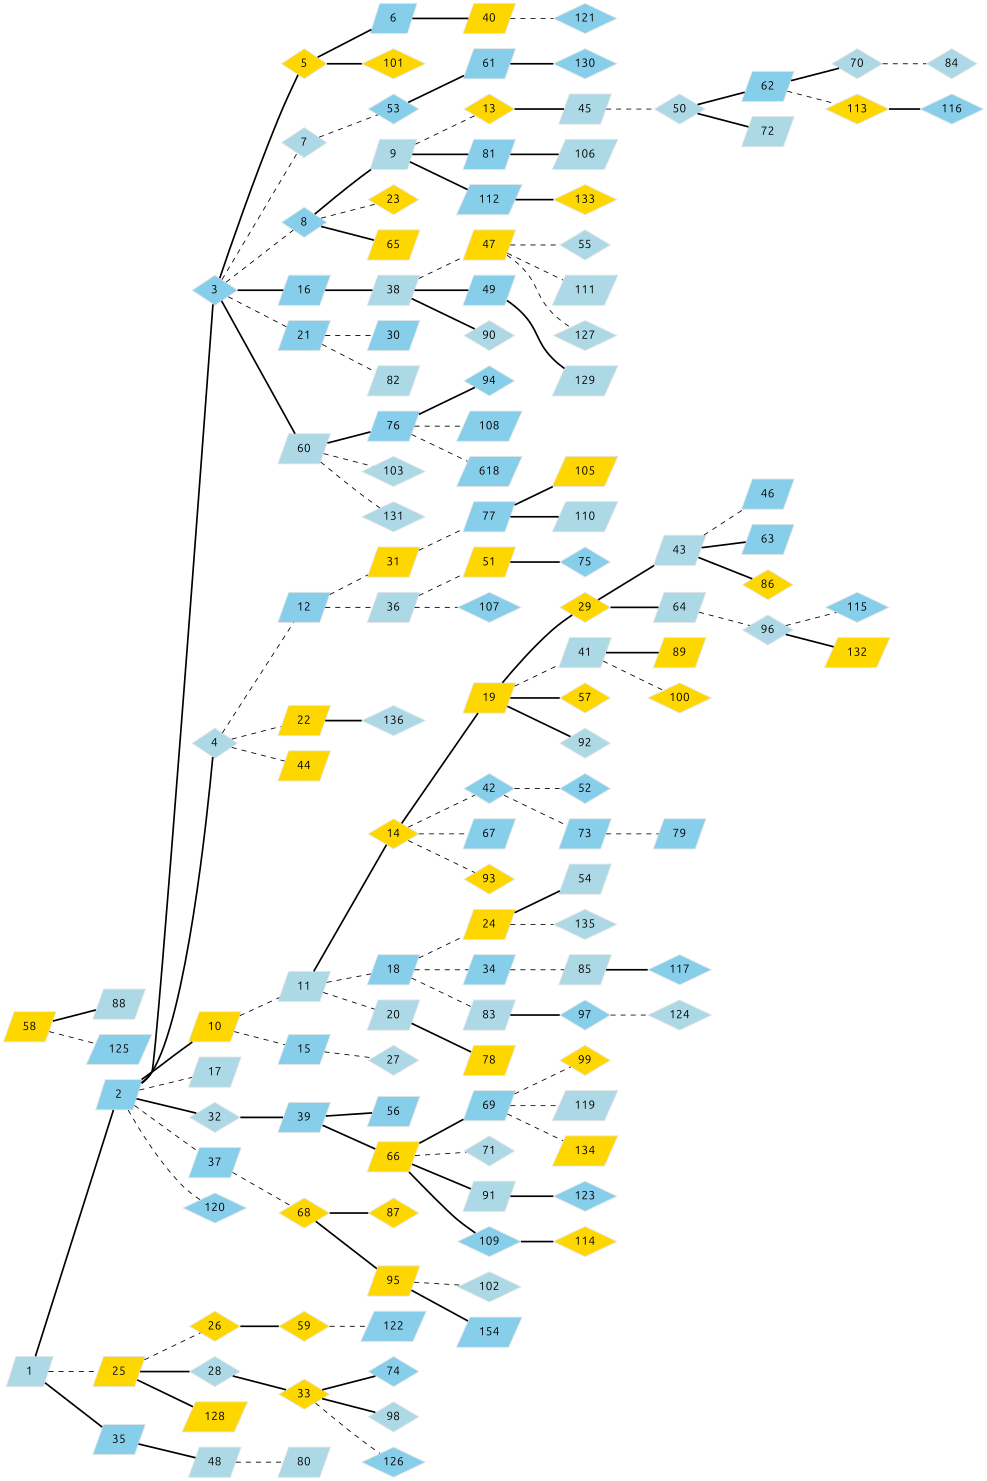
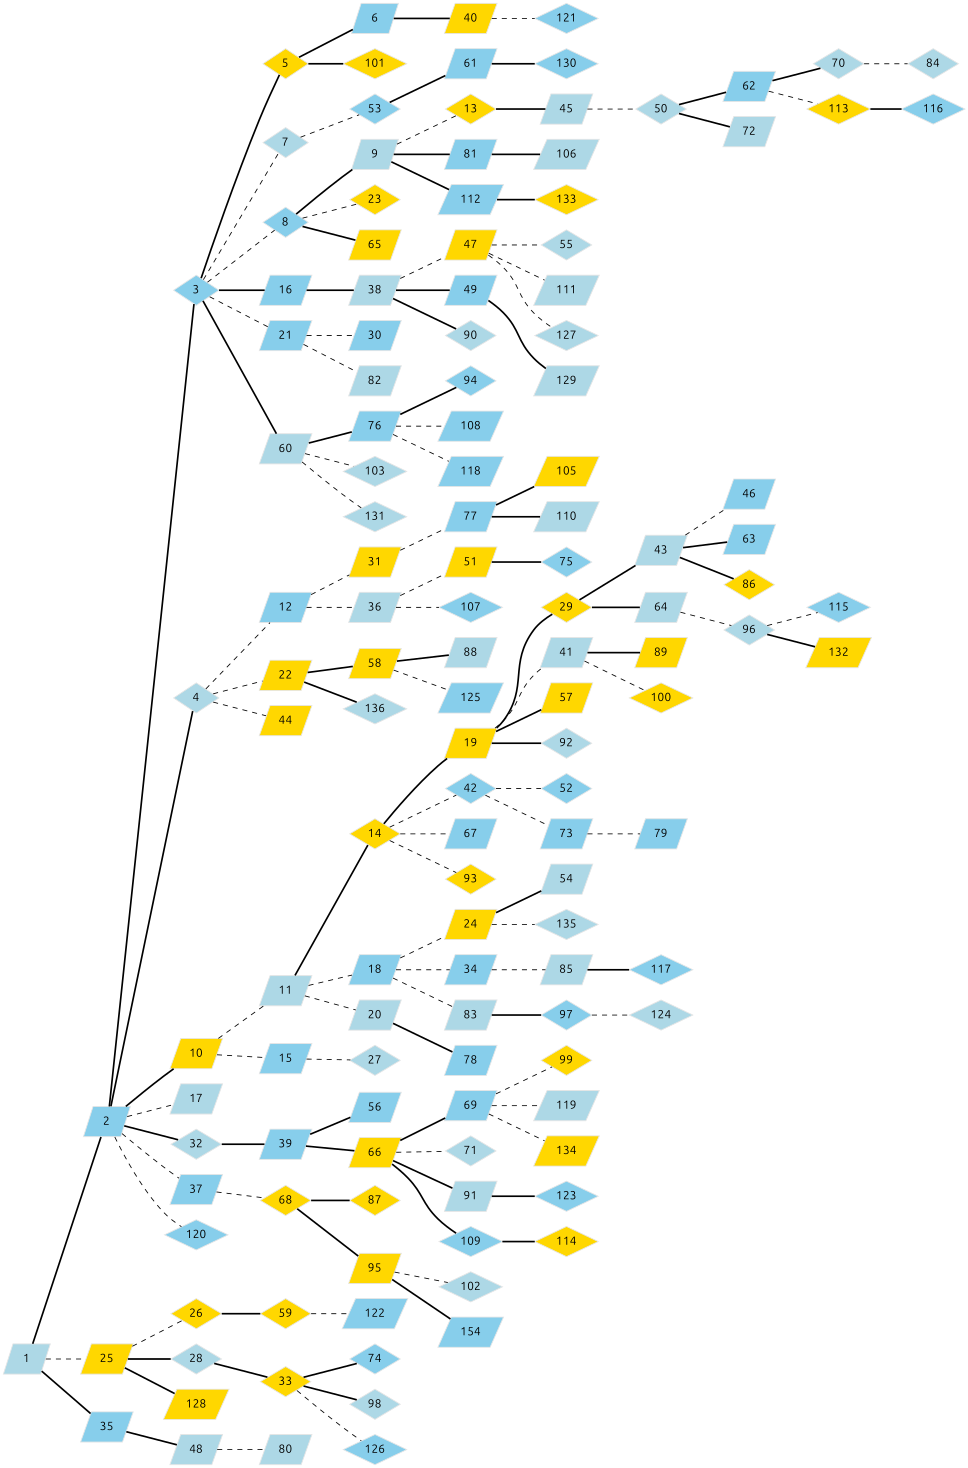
(489, 471) -> (471, 471)
none -> (330, 669)
(585, 698) -> (566, 698)
(489, 1060) -> (471, 1060)
